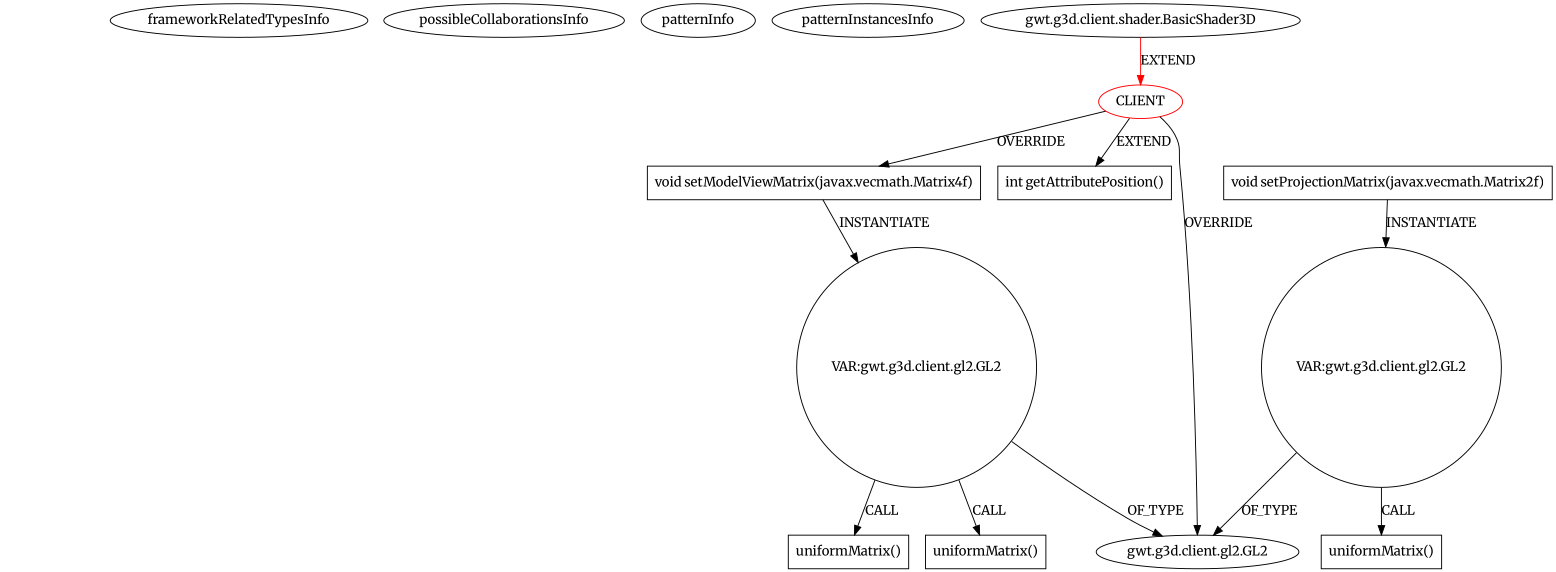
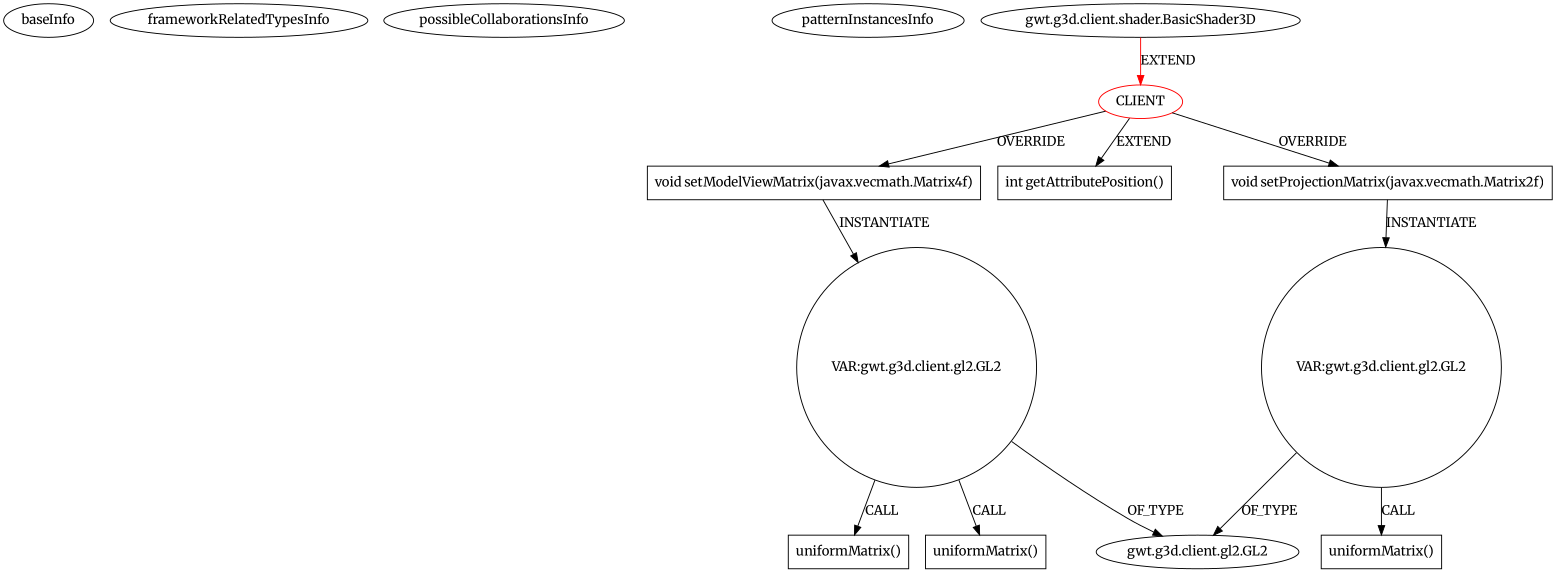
none -> (49, 21)
(698, 21) -> none
(1191, 318) -> (1251, 138)
